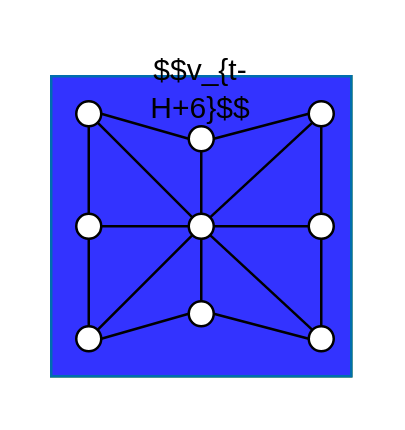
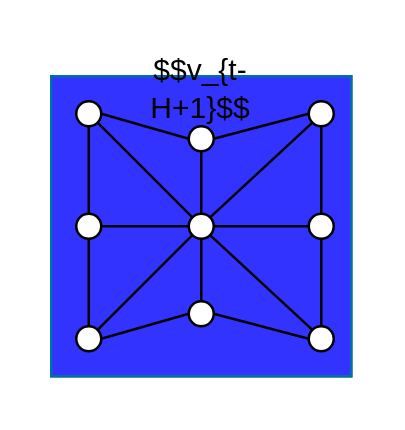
(201, 89) -> (201, 89)
